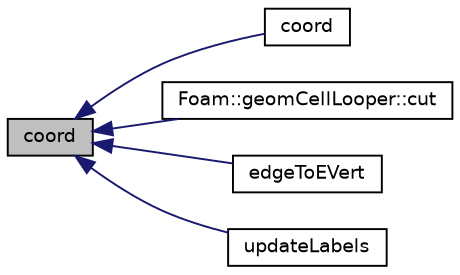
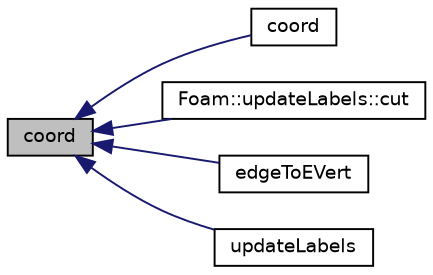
(307, 101) -> (294, 101)
